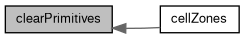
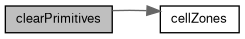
(143, 28) -> (129, 10)
